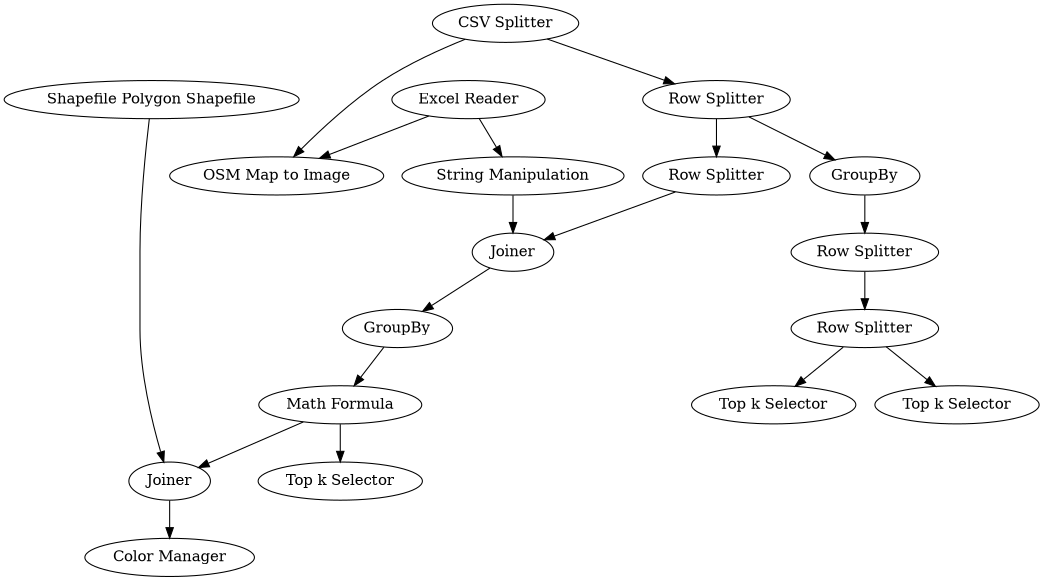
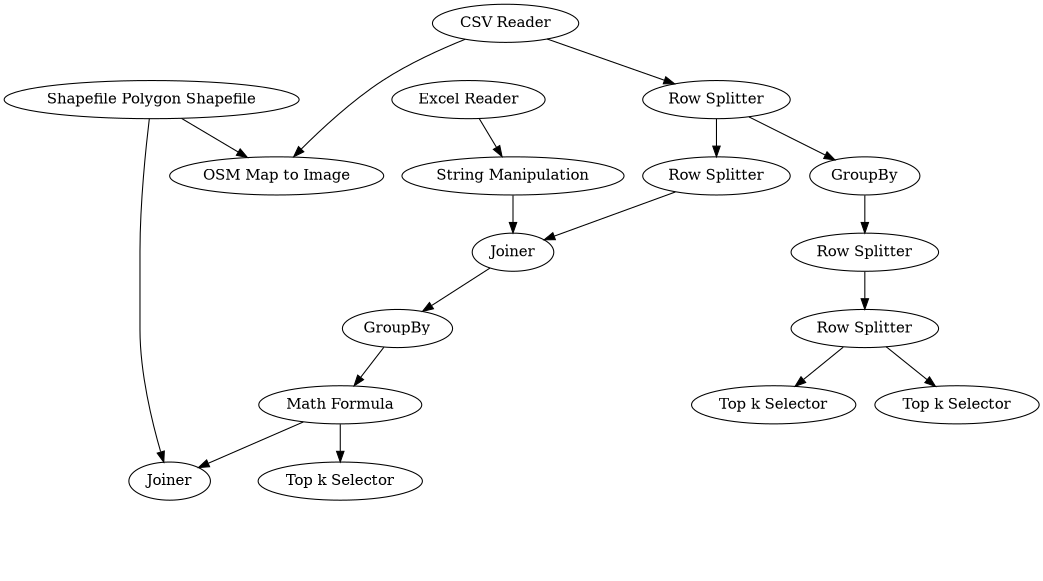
(506, 23) -> (506, 23)
(379, 135) -> (210, 135)
(170, 557) -> none
